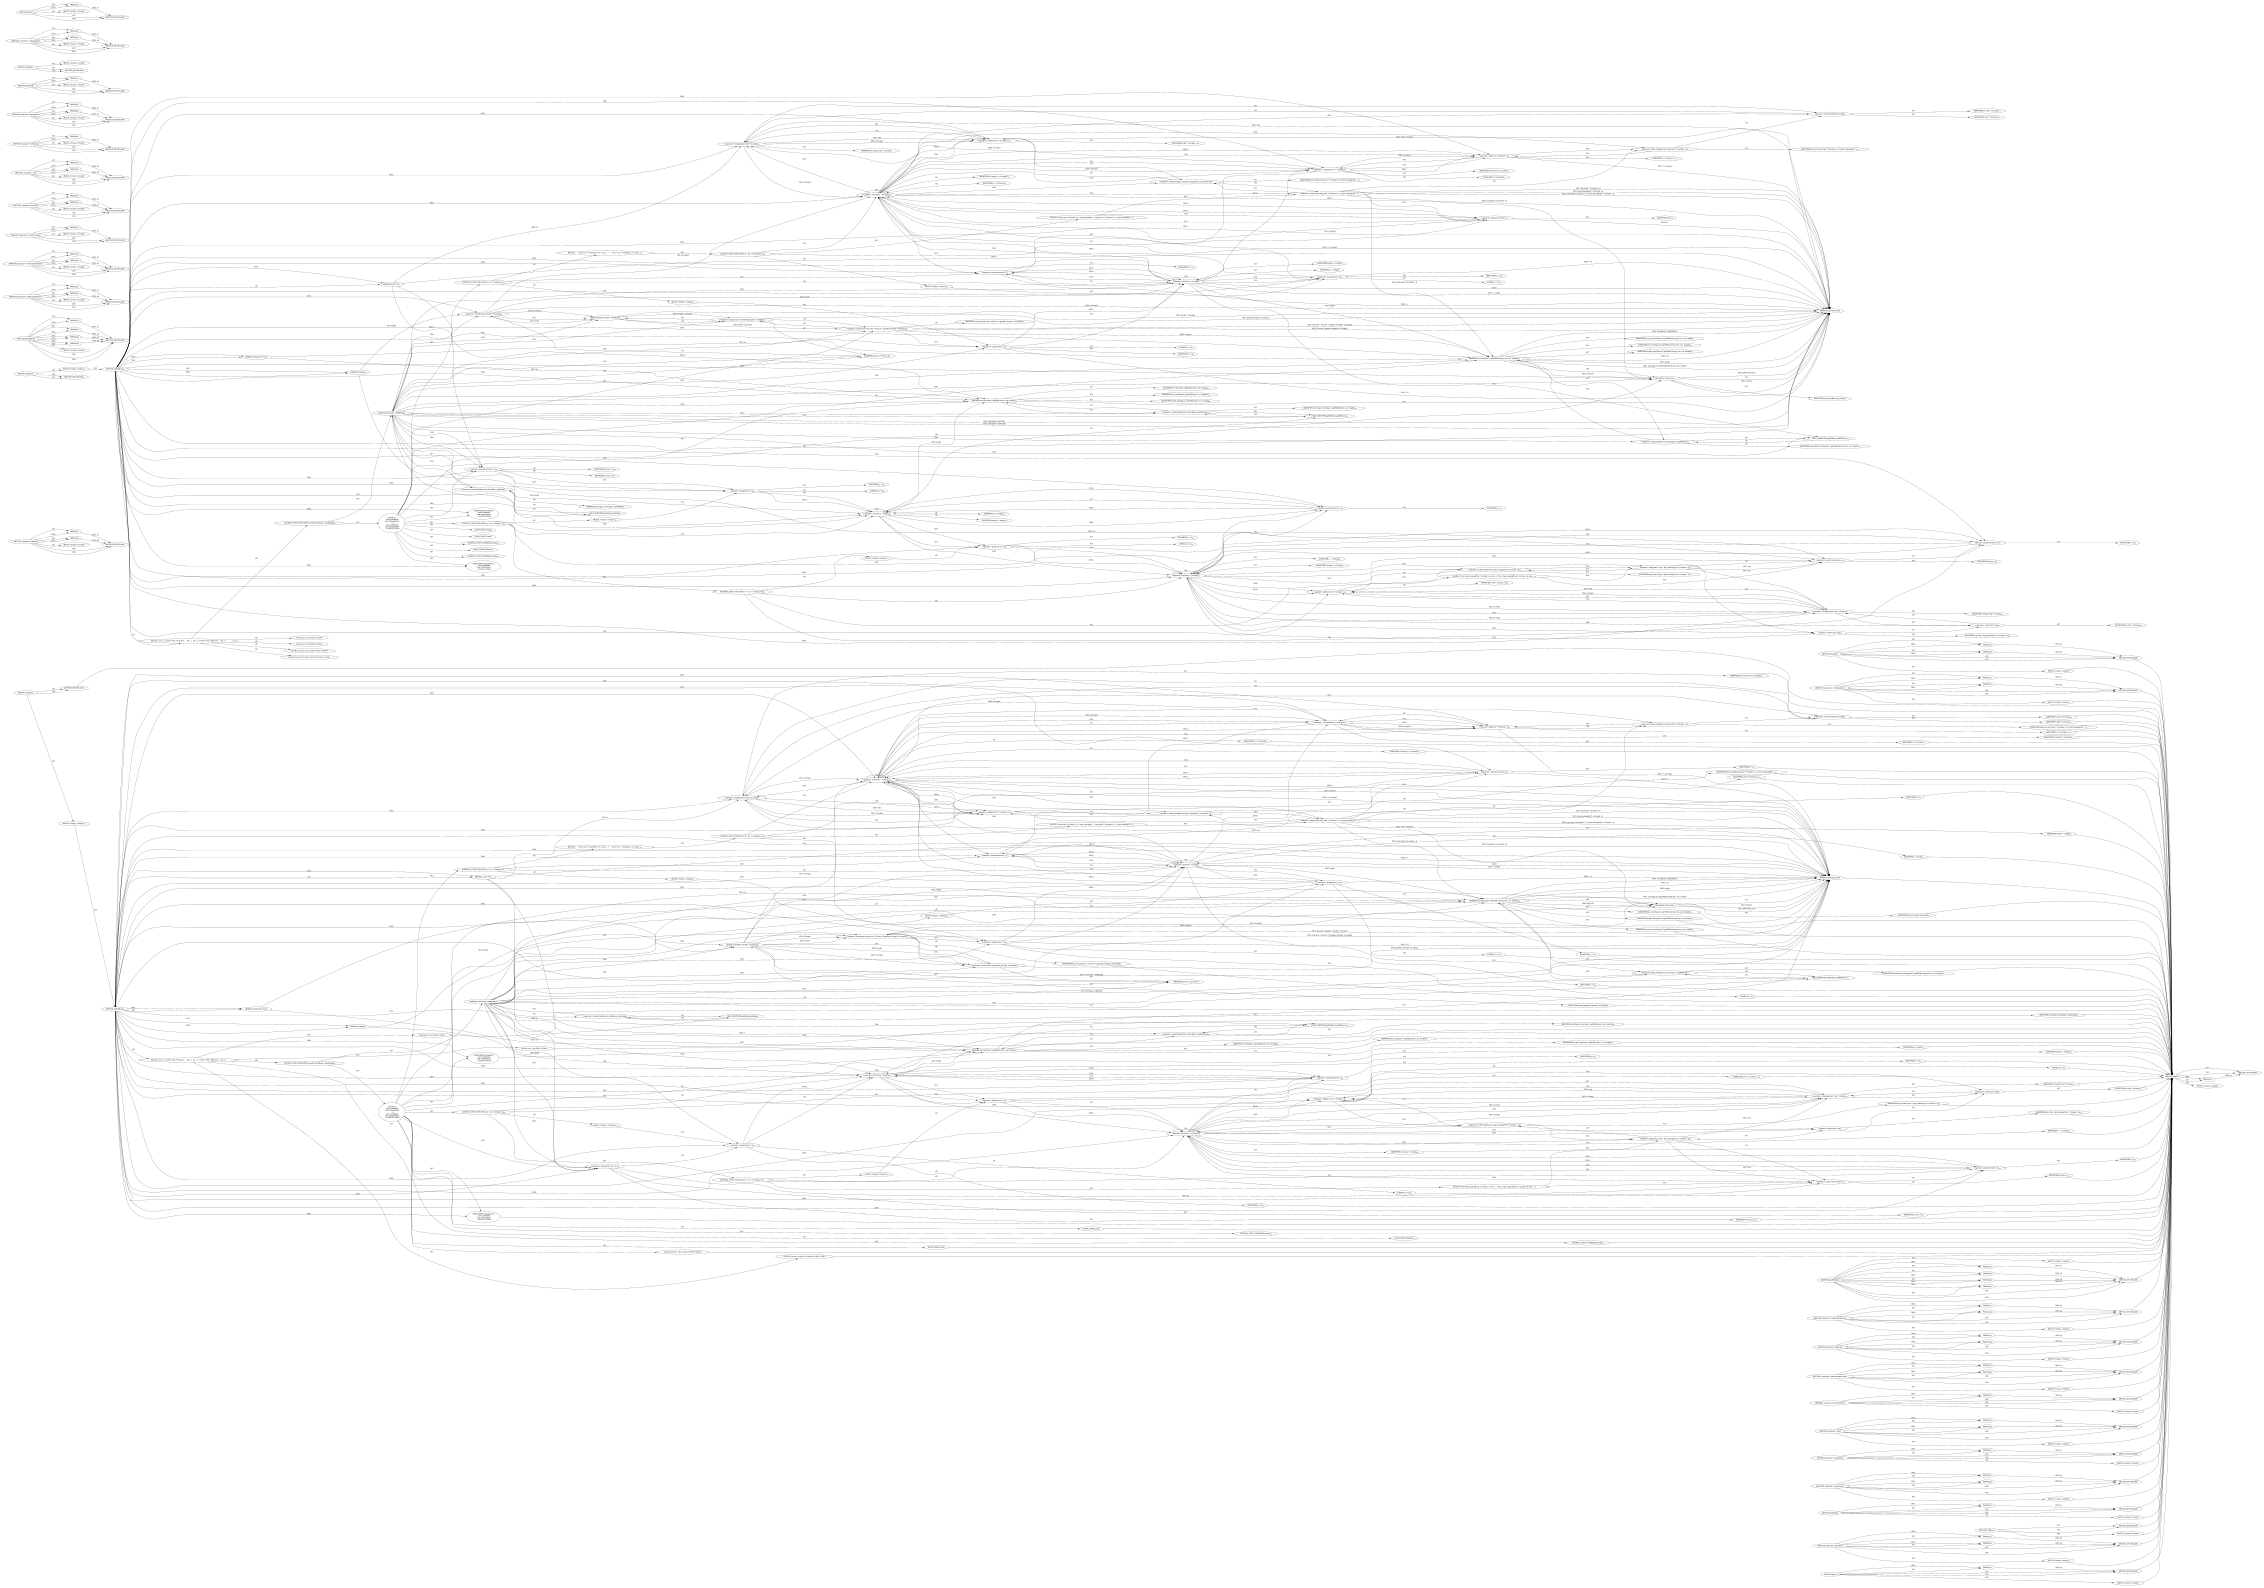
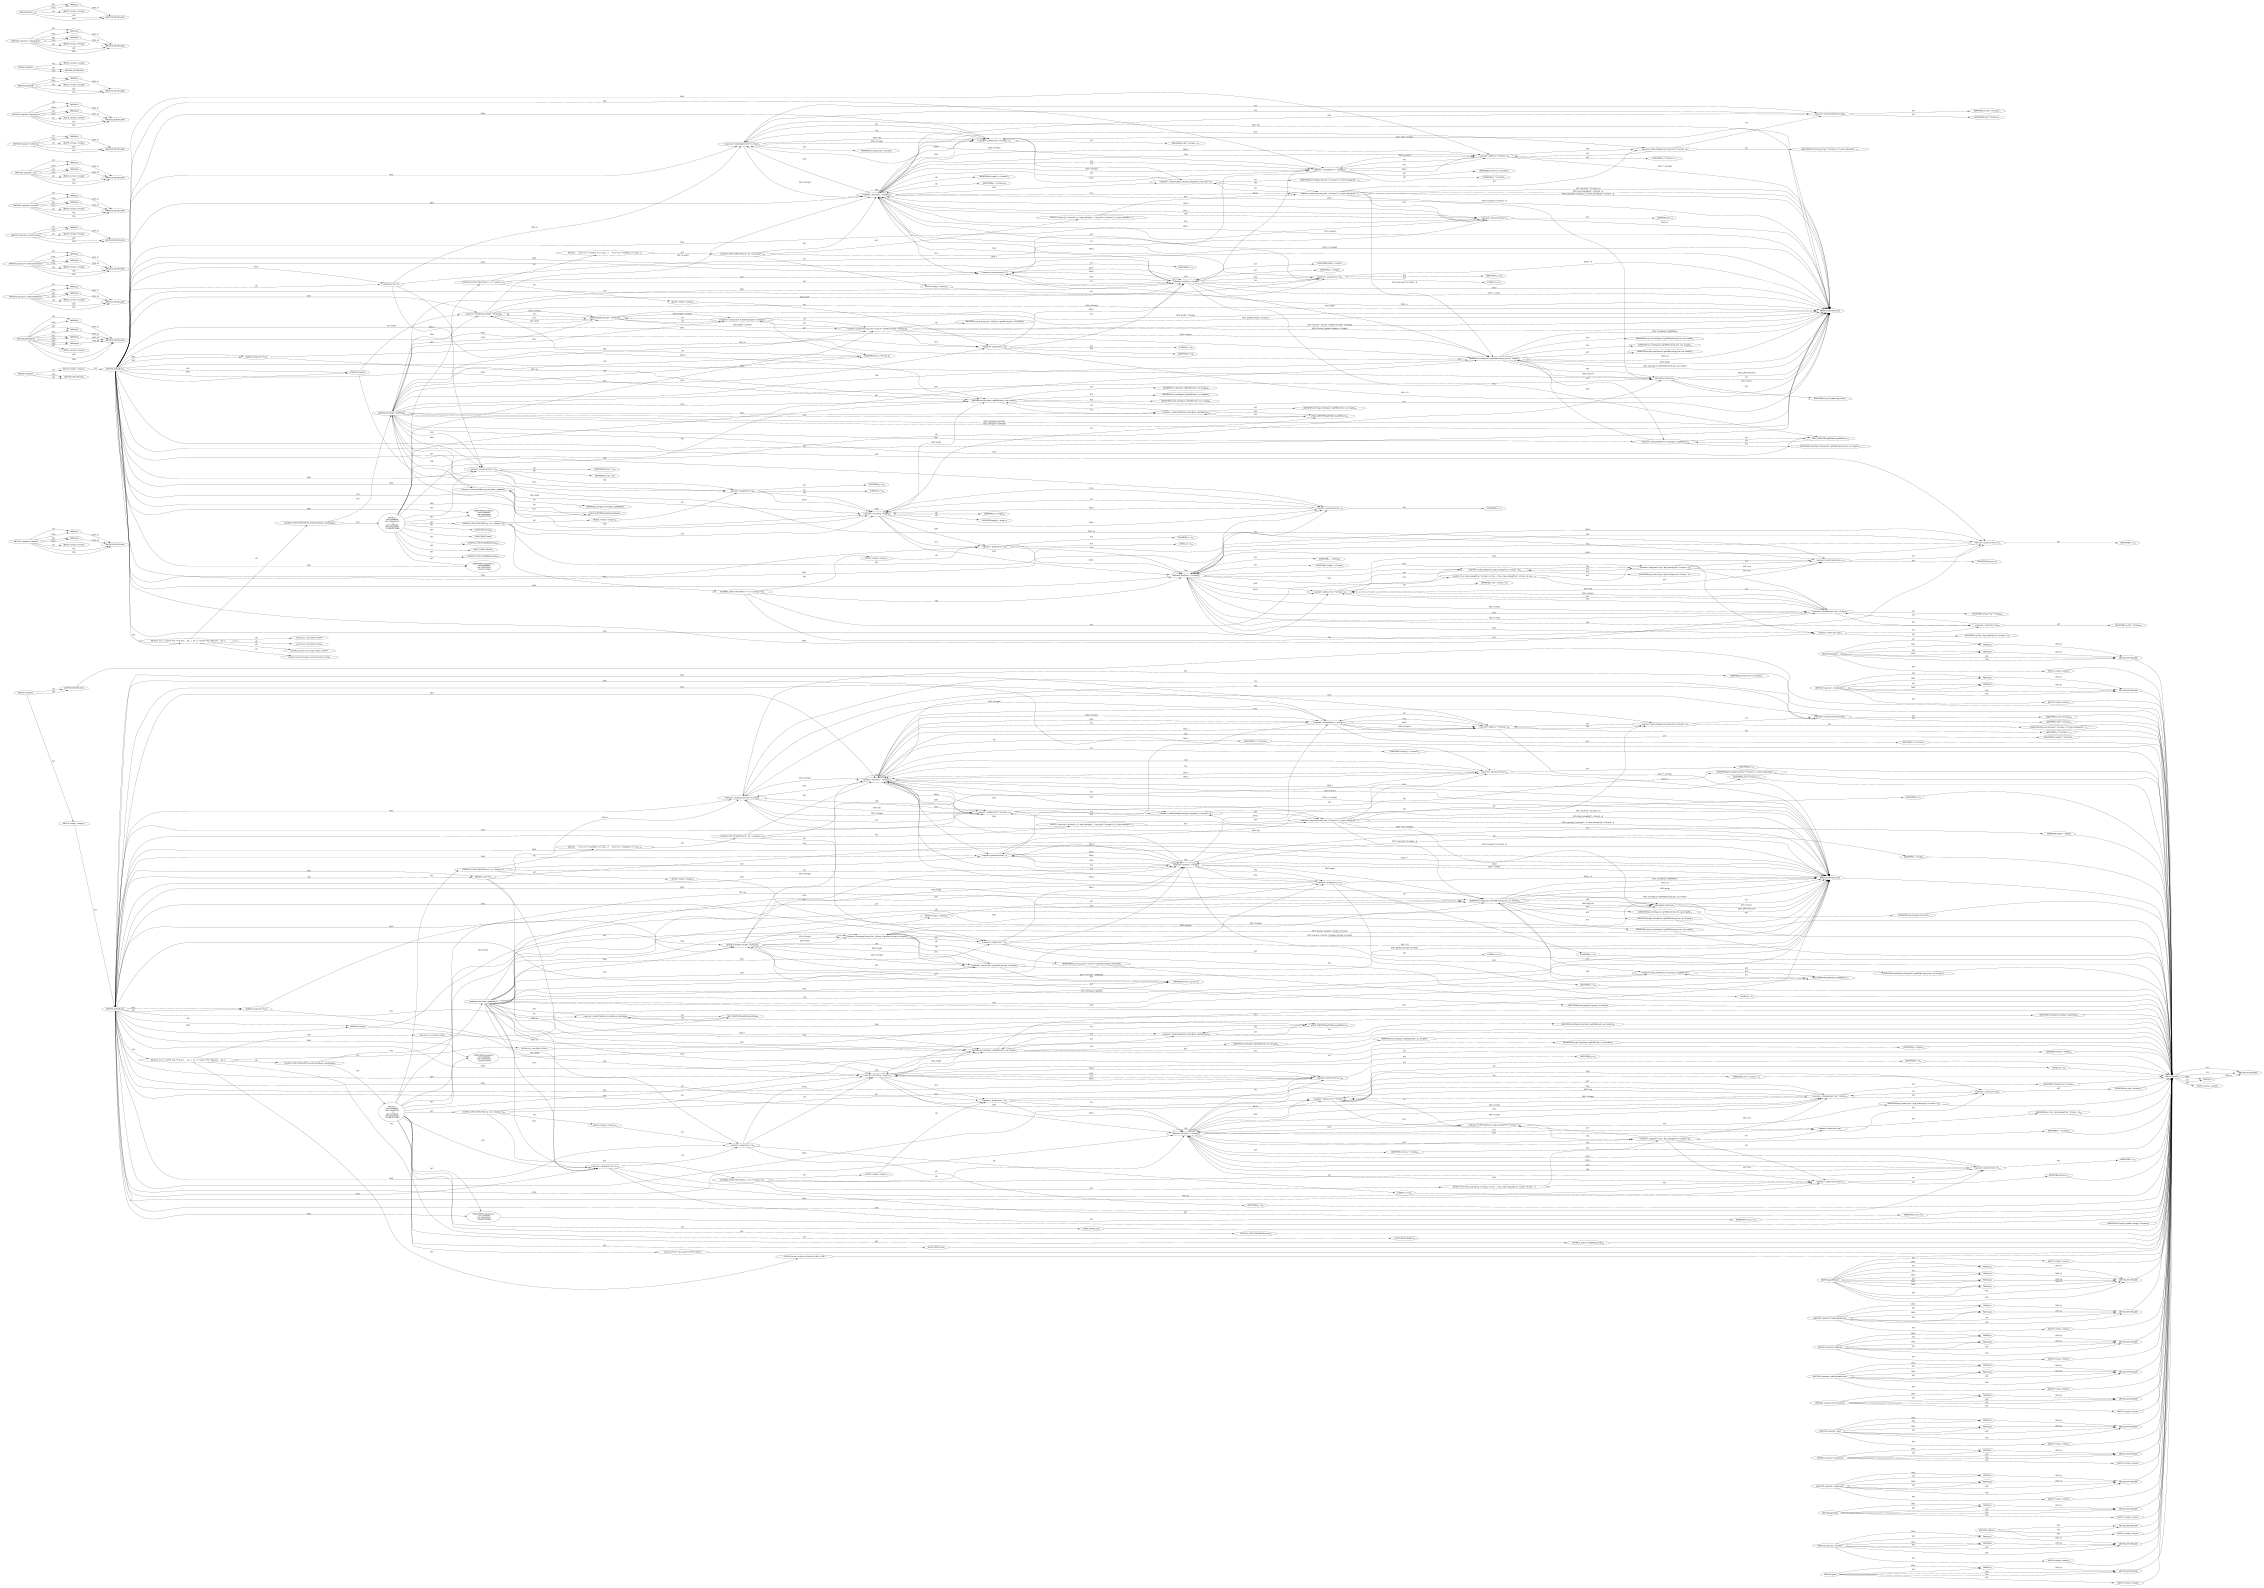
none -> (547, 316)
none -> (861, 968)
none -> (2128, 1224)
